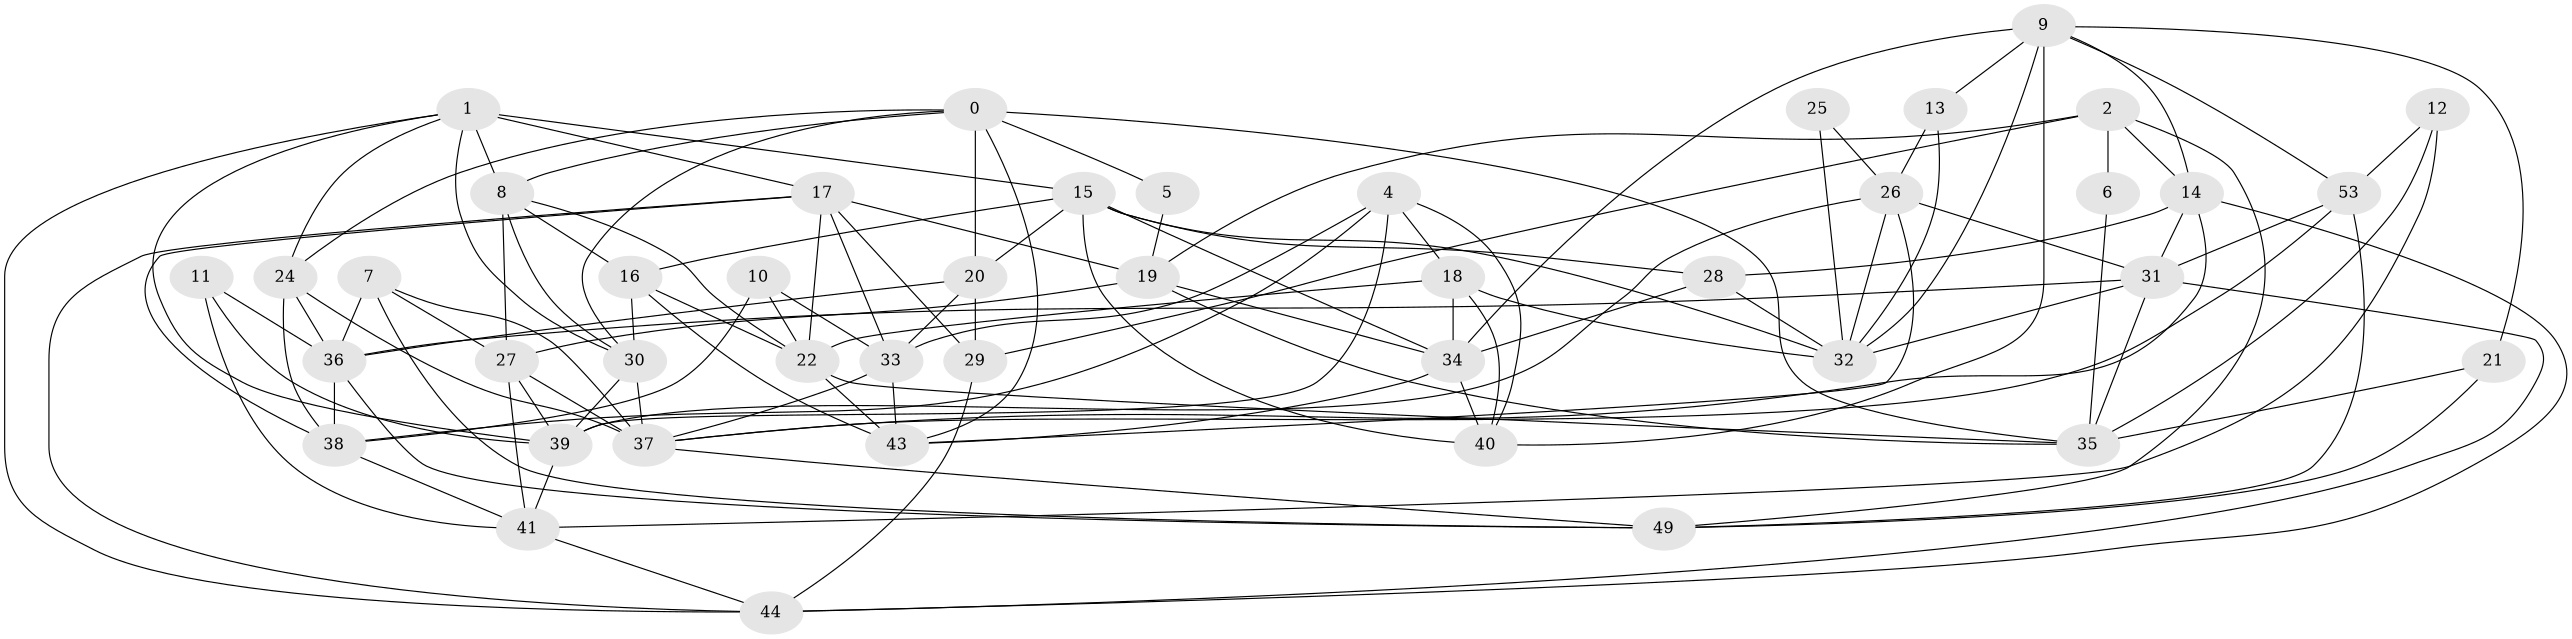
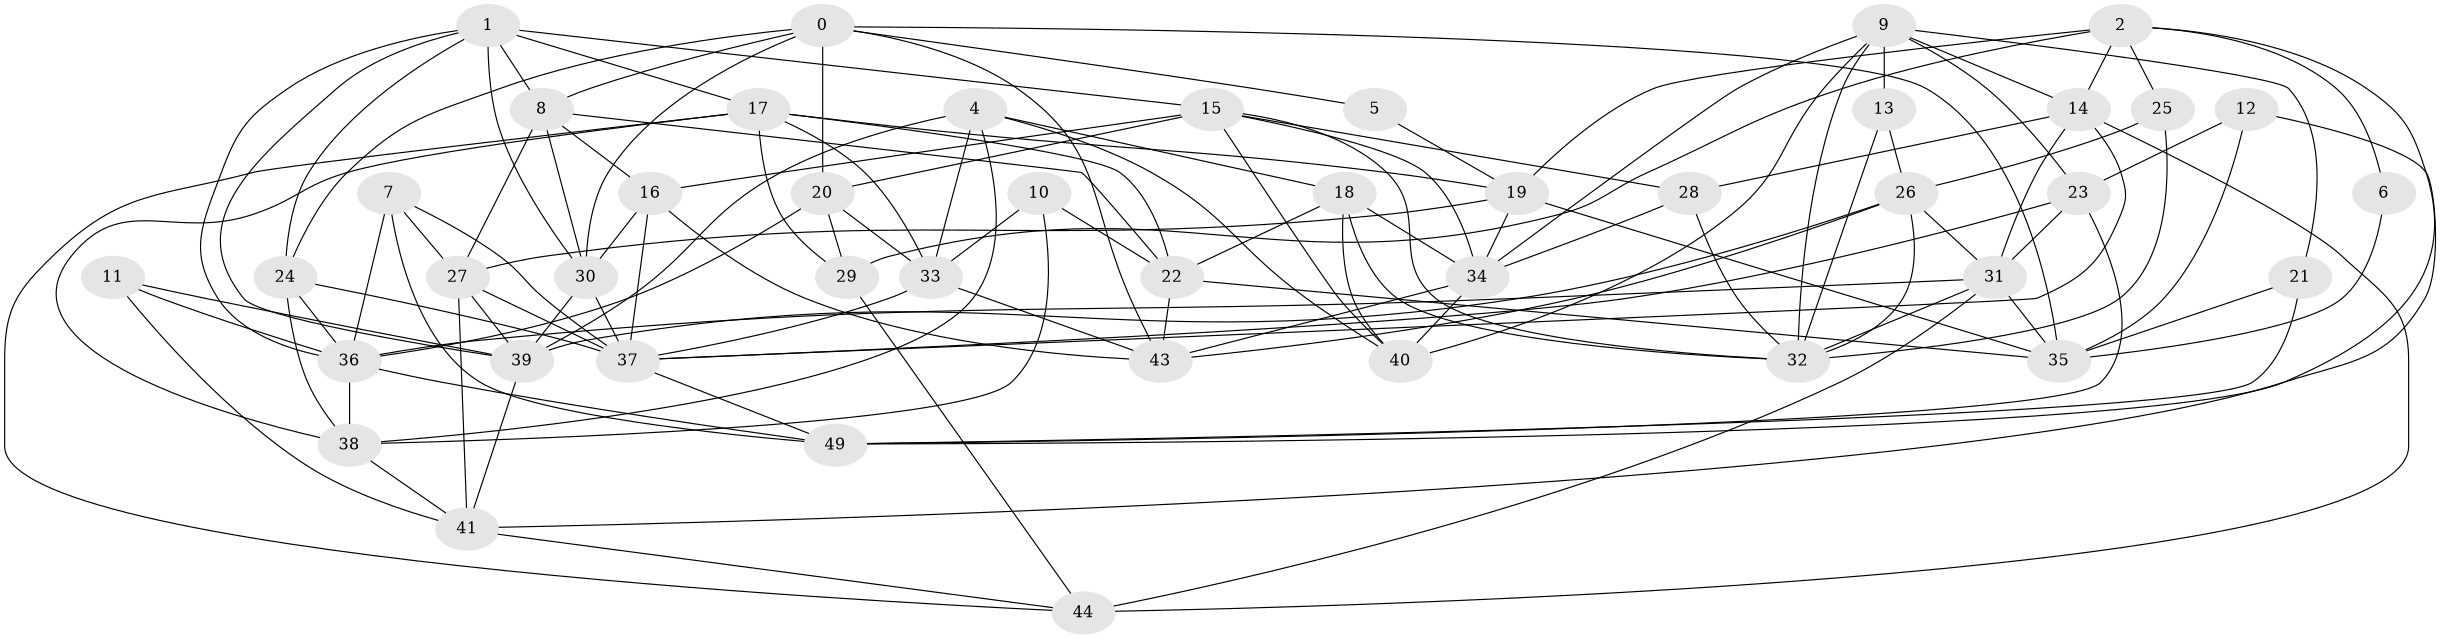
none -> (2142, 68)
(2349, 193) -> (2079, 193)
(741, 329) -> (639, 277)
(32, 513) -> (229, 154)
